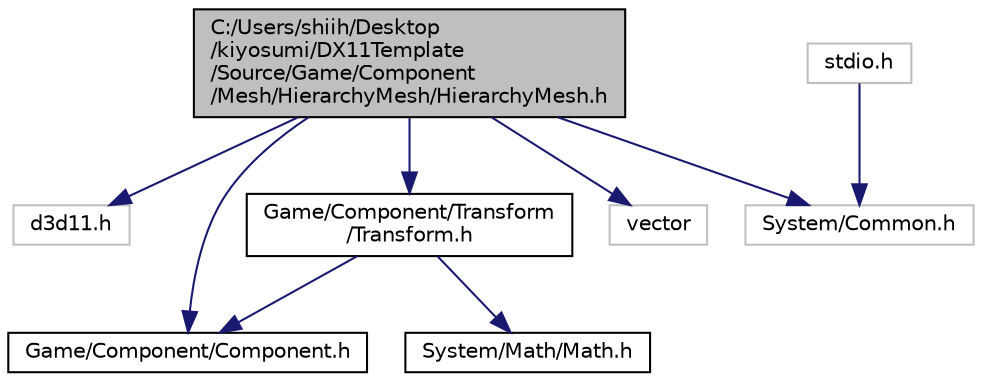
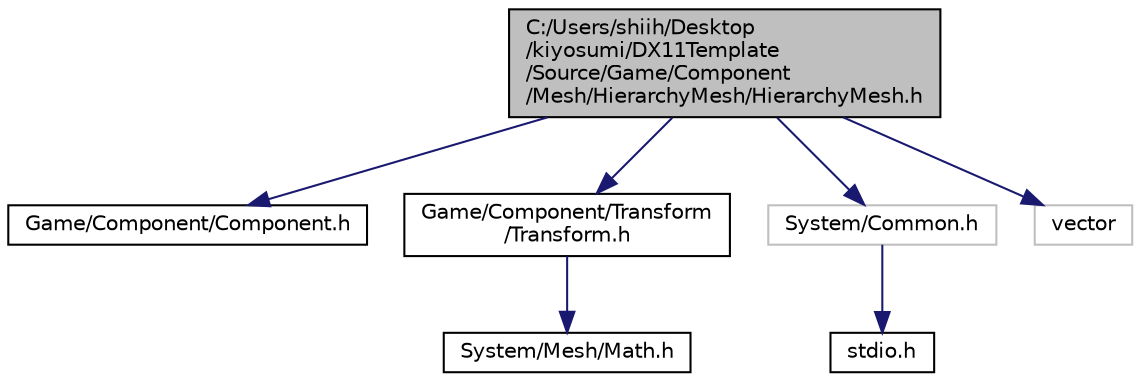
(860, 63) -> (882, 353)
(860, 134) -> (882, 278)
(72, 225) -> none
(298, 289) -> none
(528, 353) -> (567, 353)
